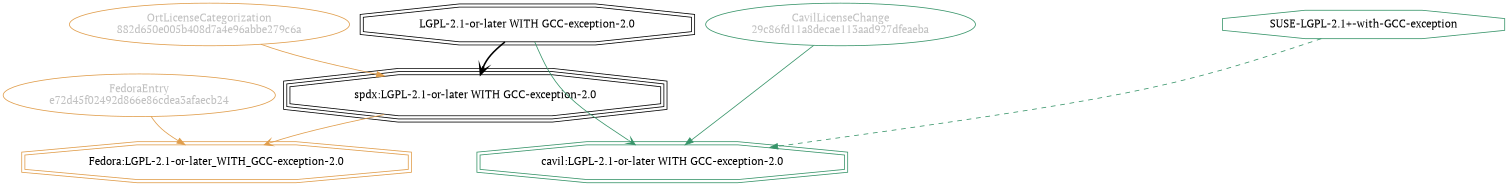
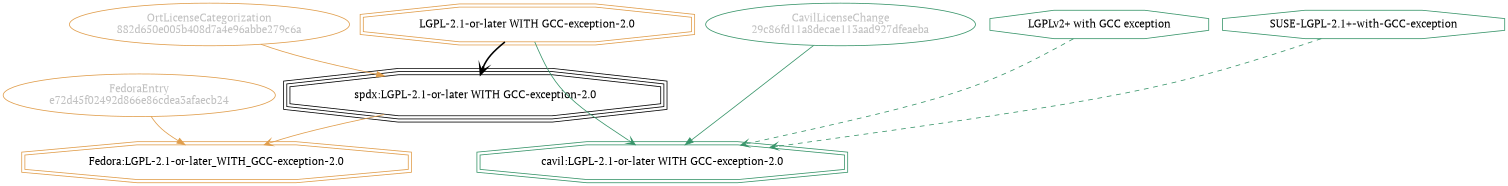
(527, 24) -> (527, 24)
none -> (1099, 24)
(1052, 106) -> (1052, 106)
